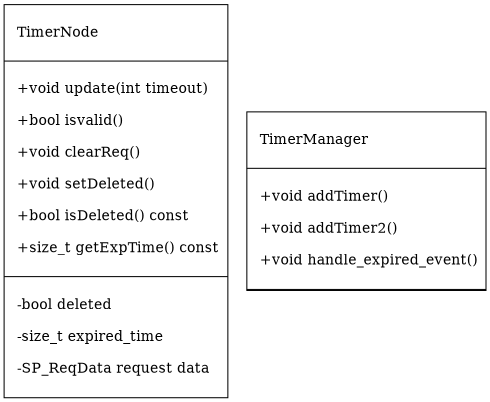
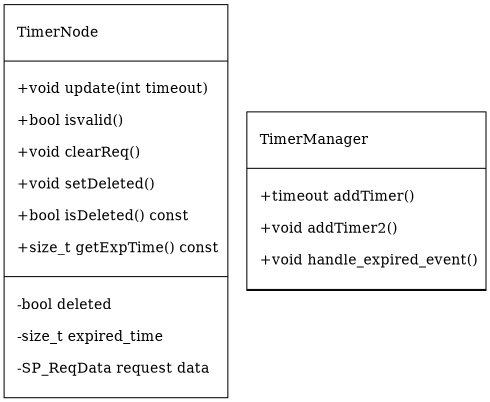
(322, 197) -> (335, 197)
